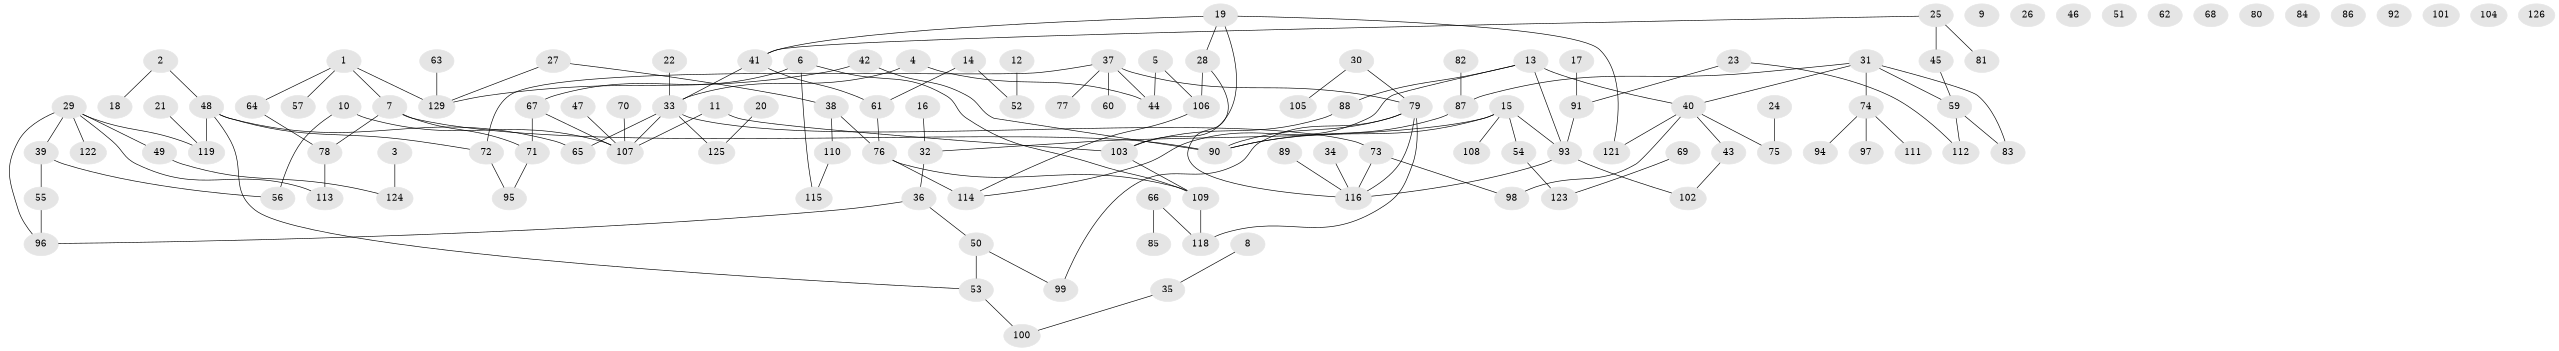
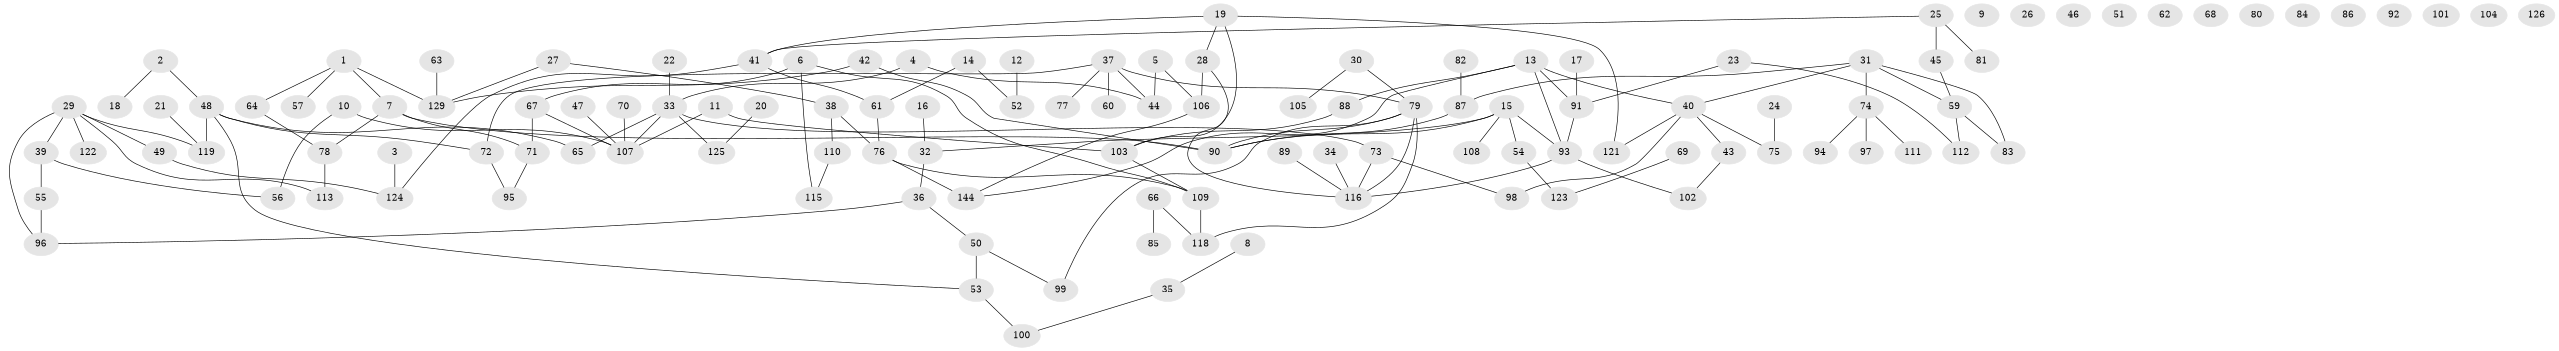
none -> (1555, 85)
(704, 89) -> (549, 76)
(966, 198) -> (966, 198)
